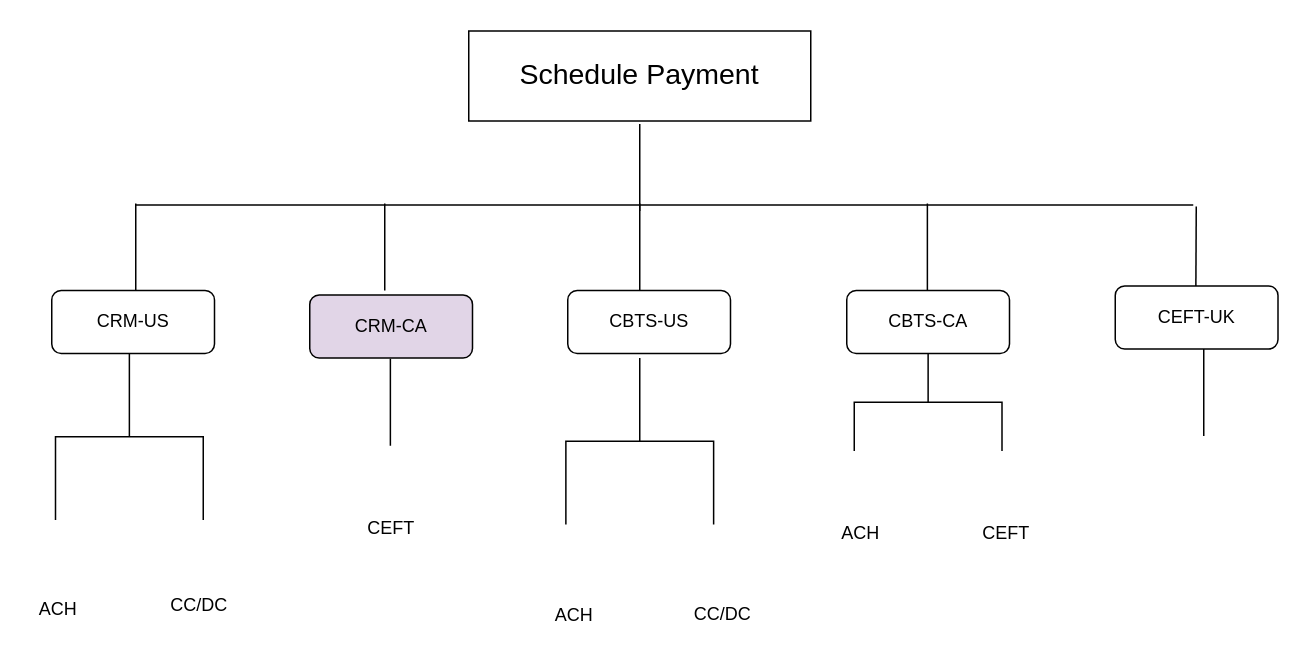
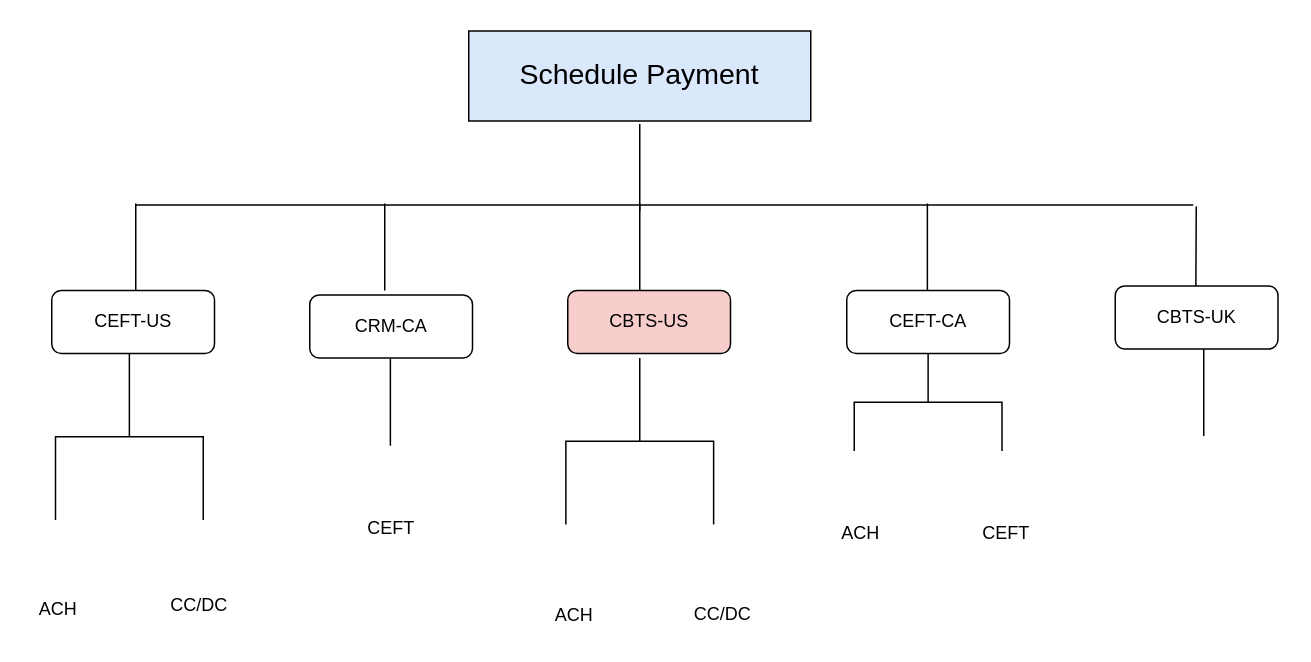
(640, 76) -> (640, 76)
(1197, 317) -> (1197, 317)
(134, 322) -> (134, 322)
(649, 322) -> (649, 322)
(929, 322) -> (929, 322)
(391, 326) -> (391, 326)
